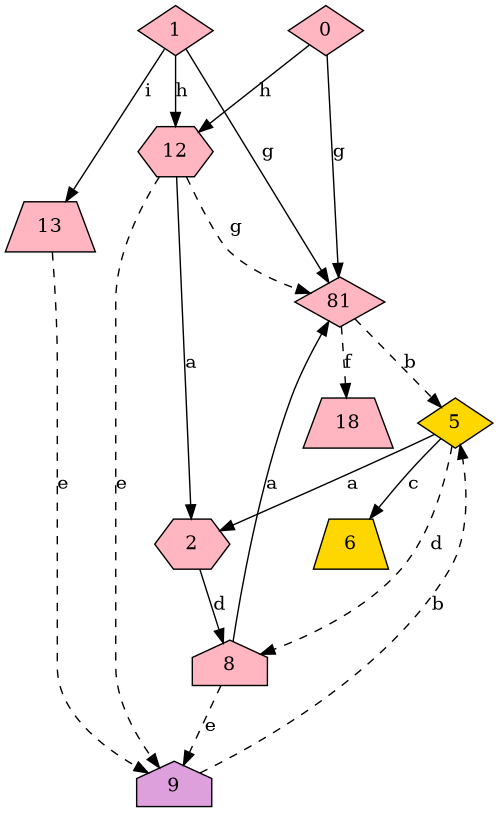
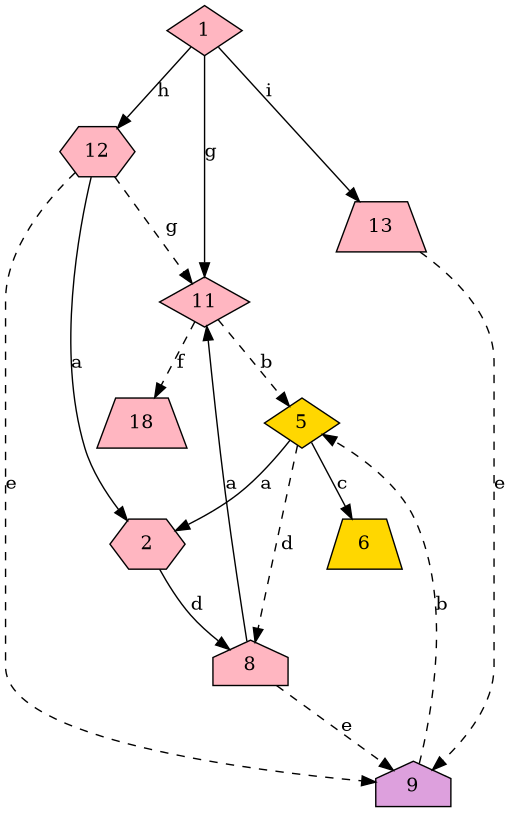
(326, 31) -> none
(340, 302) -> (205, 302)
